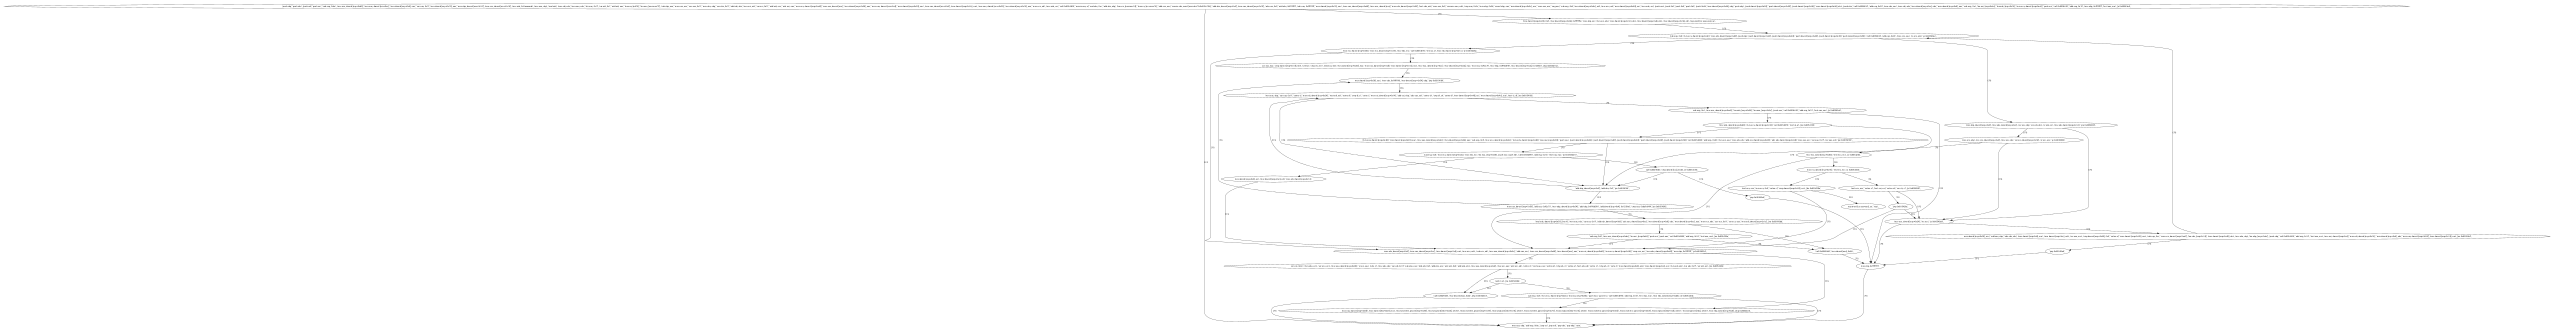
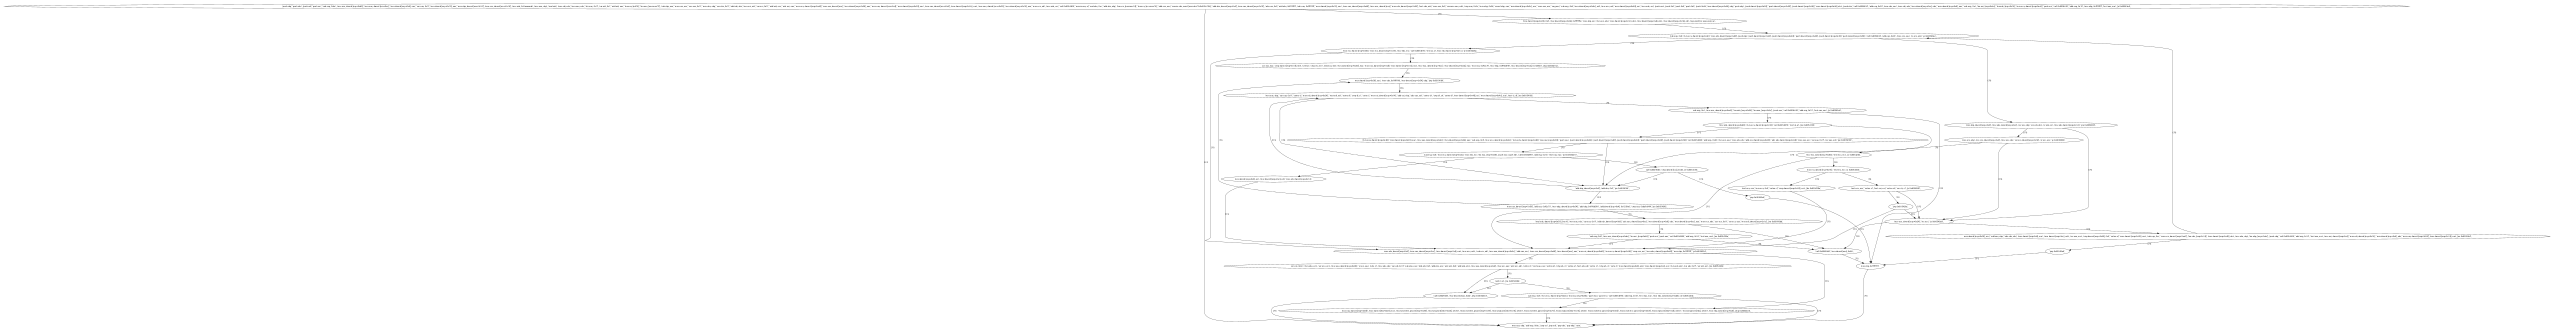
(1863, 207) -> none
(1881, 238) -> (1861, 228)
